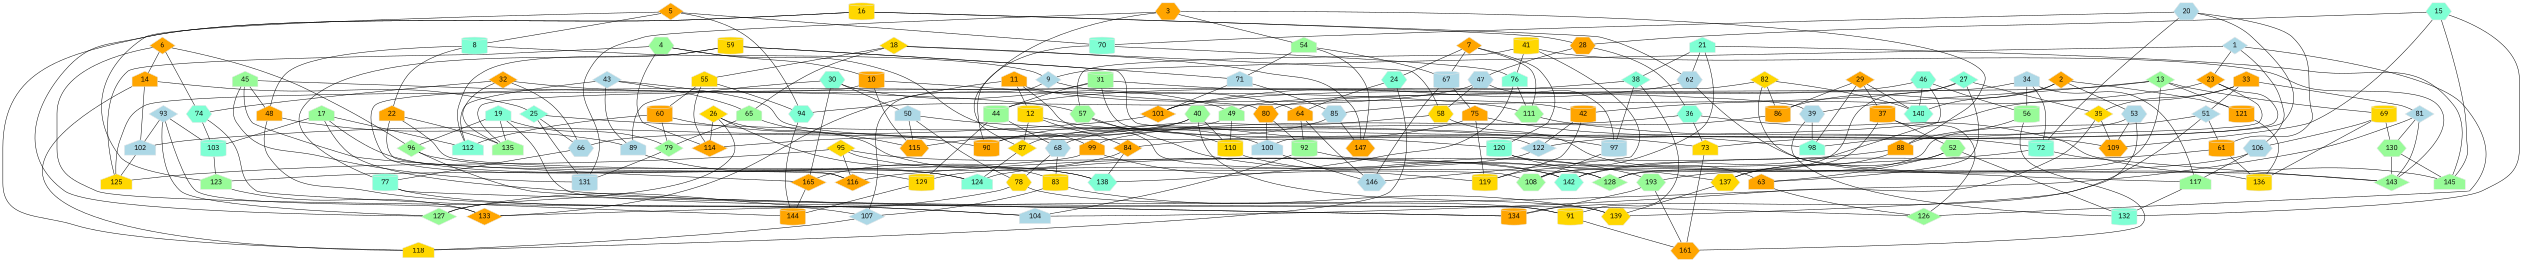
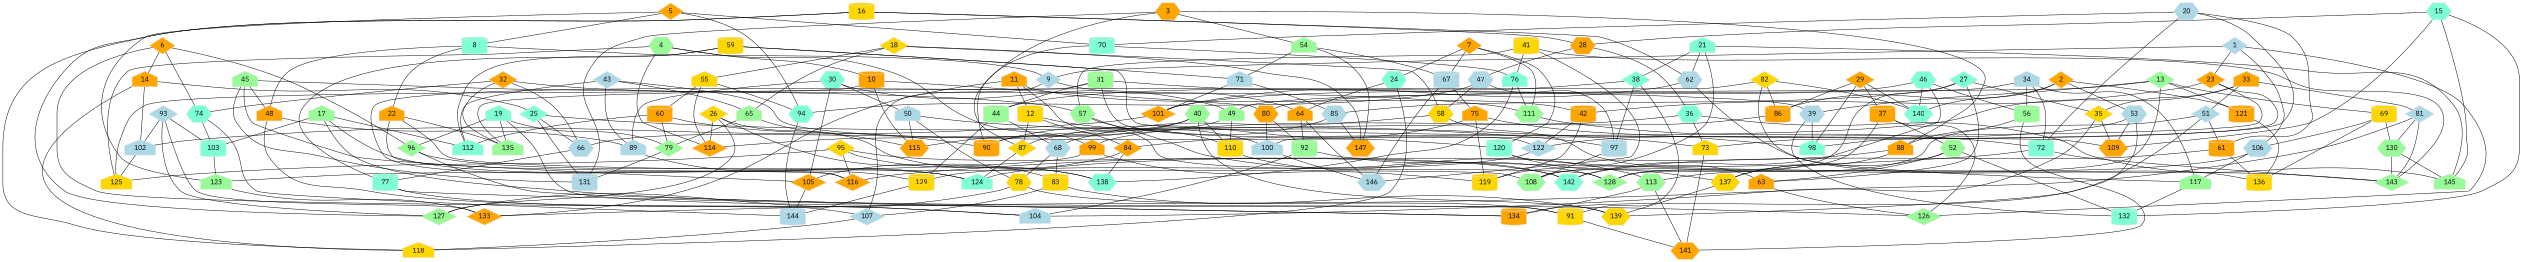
(808, 182) -> (808, 182)
(1651, 182) -> (1651, 182)
(793, 217) -> (793, 217)
(1685, 251) -> (1685, 251)
